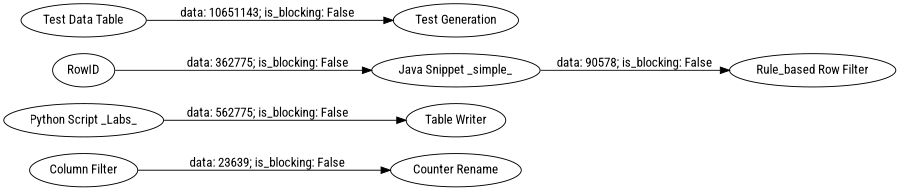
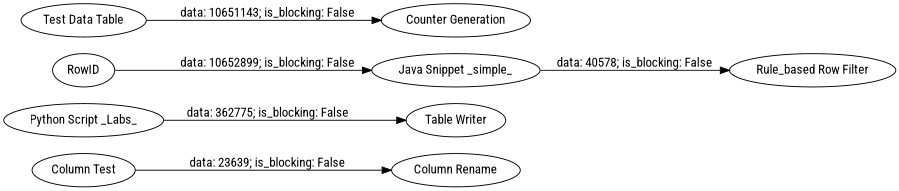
(456, 20) -> (456, 20)
(268, 63) -> (268, 63)
(635, 63) -> (635, 63)
(268, 113) -> (268, 113)
(84, 170) -> (84, 170)
(456, 170) -> (456, 170)
